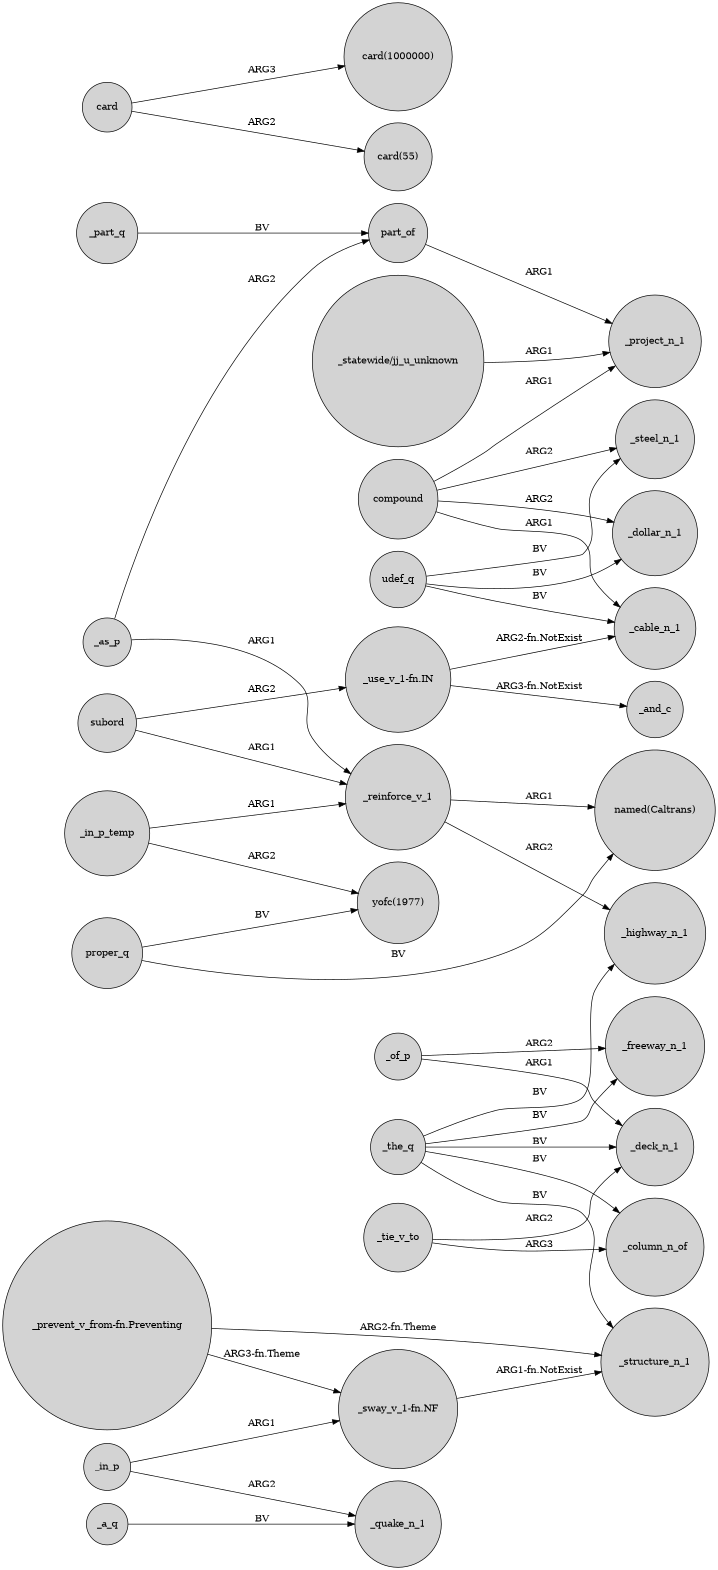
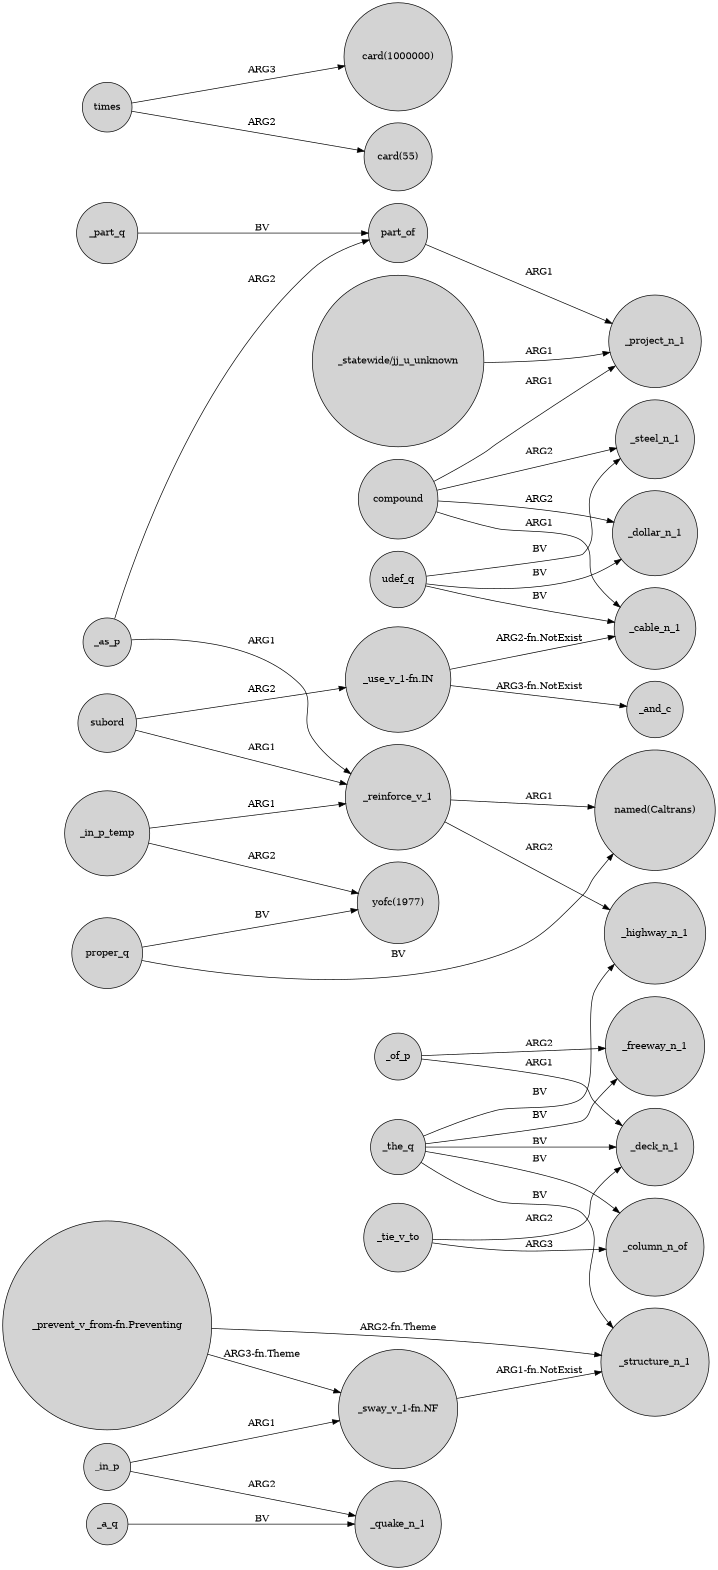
(107, 107) -> (107, 107)
